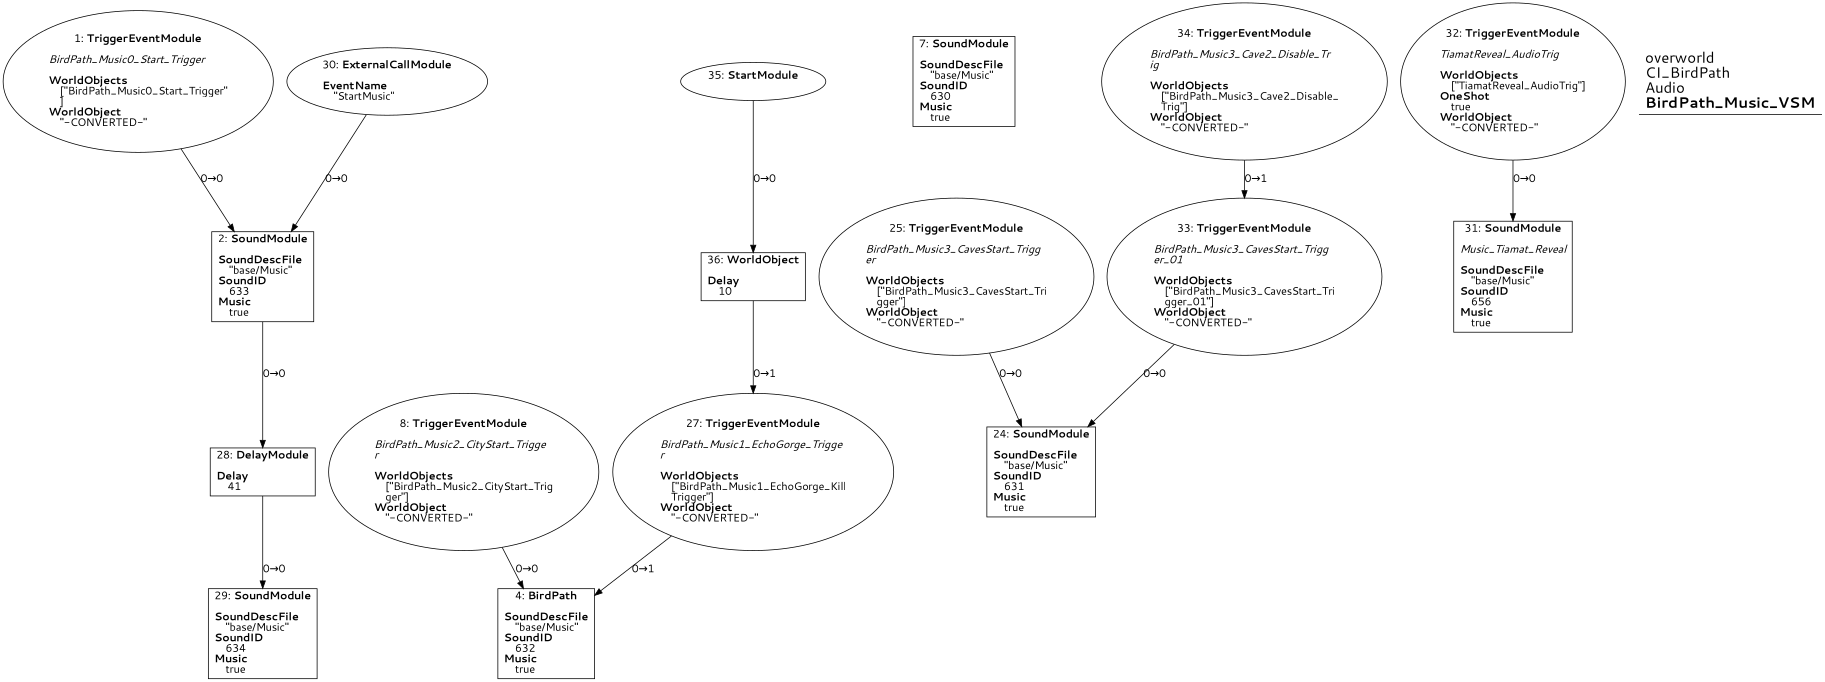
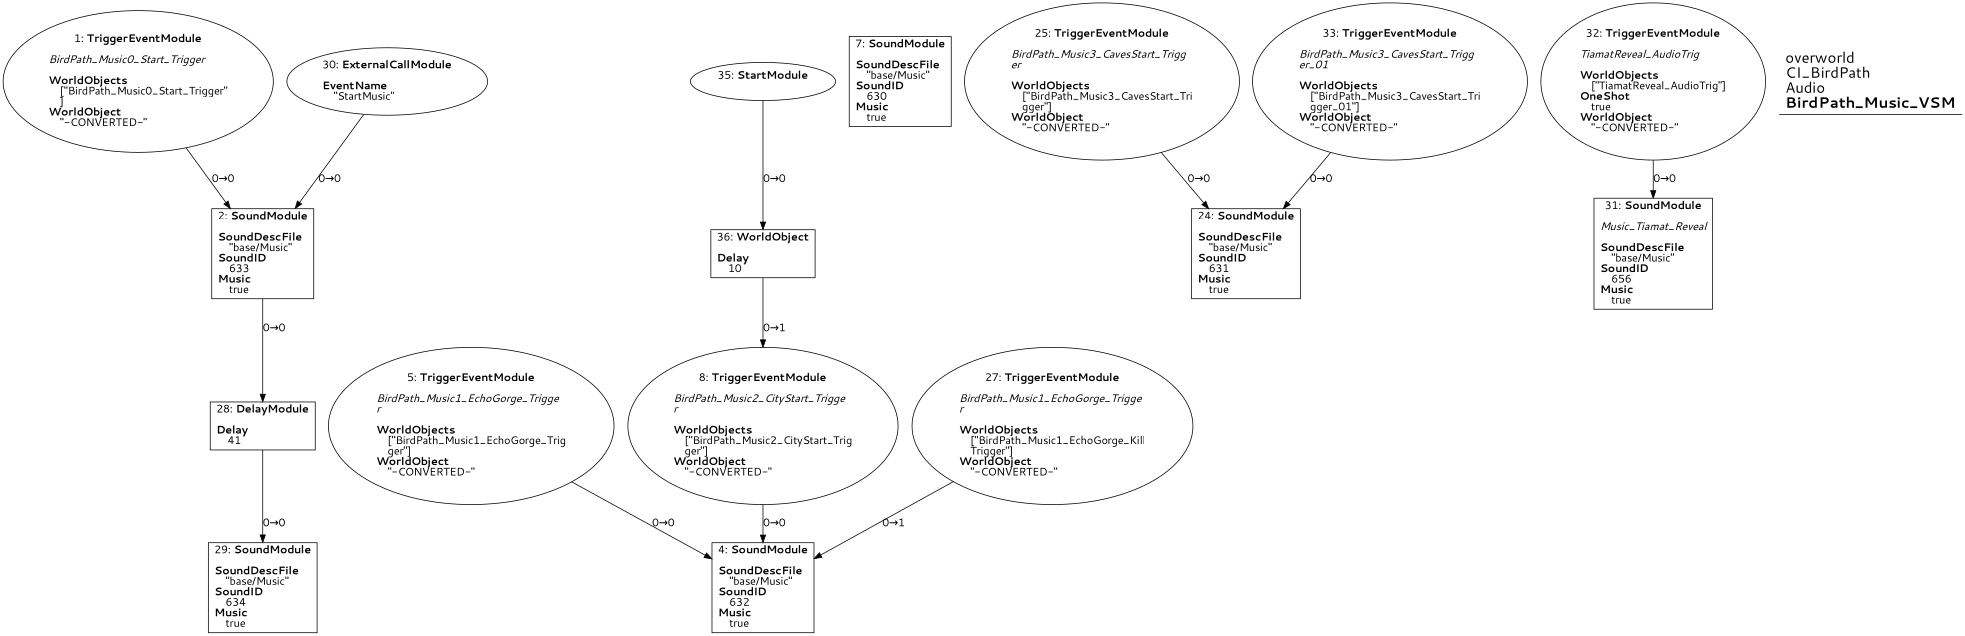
(1244, 81) -> none
(753, 343) -> (763, 309)
none -> (471, 426)
(553, 596) -> (769, 550)
